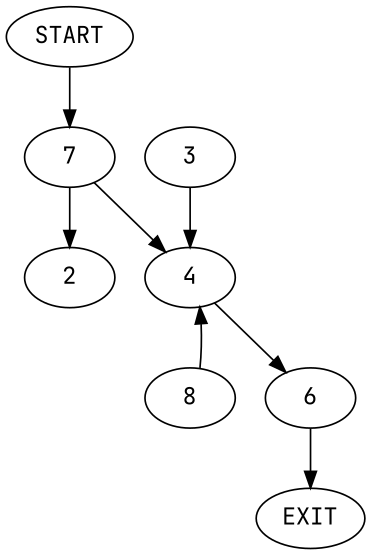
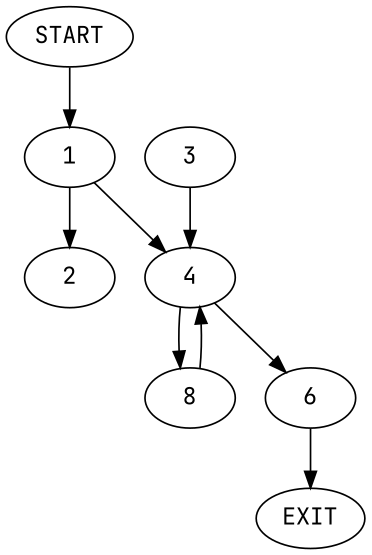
(70, 157) -> (70, 157)
none -> (179, 329)
